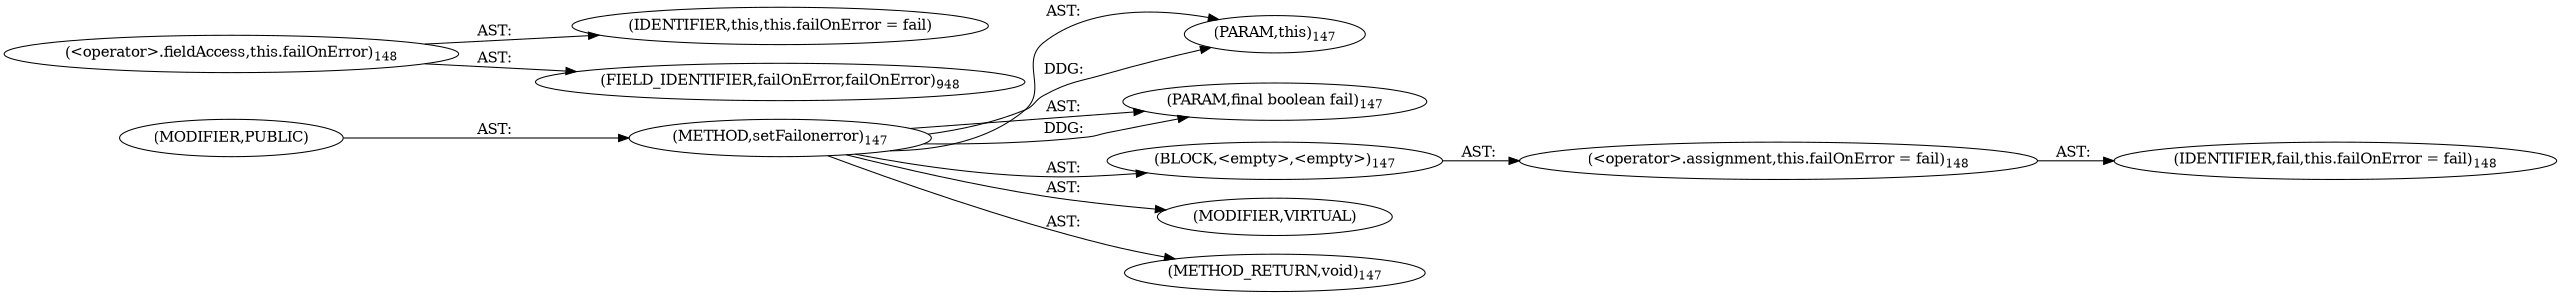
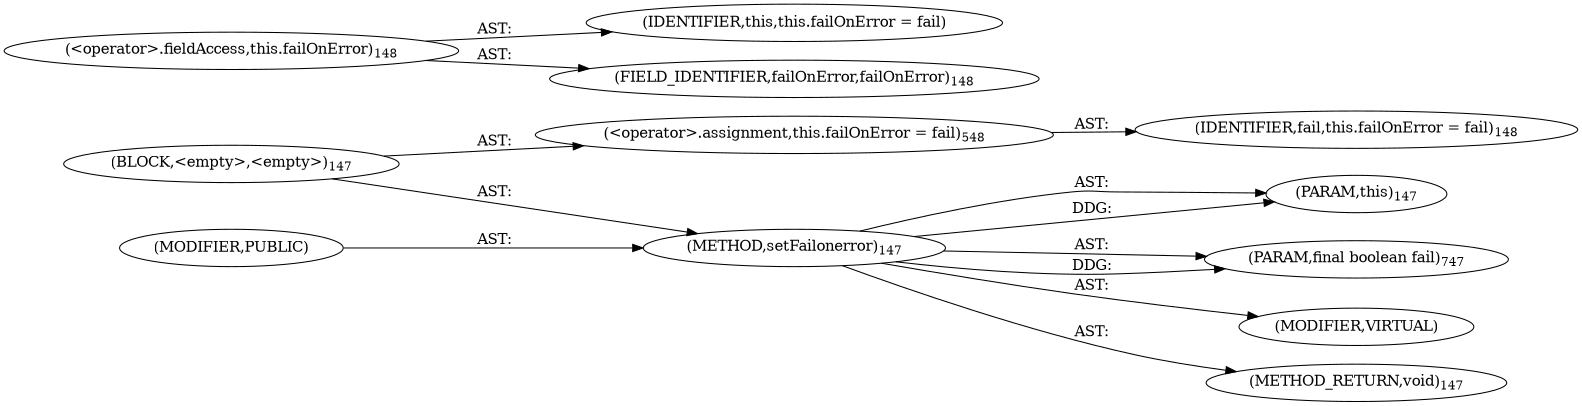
(948, 80) -> (962, 77)
(1371, 100) -> (1453, 258)
(1957, 159) -> (973, 133)
(995, 174) -> (510, 205)
